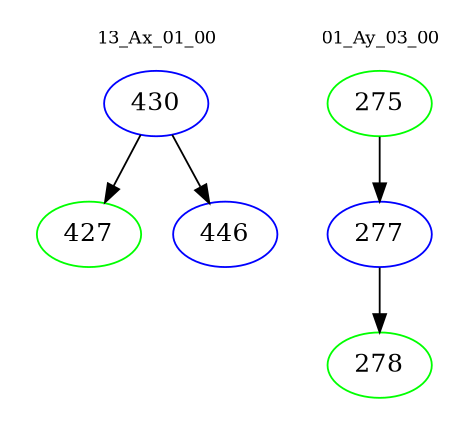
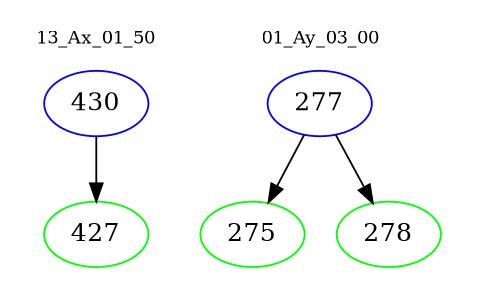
(157, 39) -> (96, 39)
(380, 160) -> (291, 160)
(225, 234) -> none
